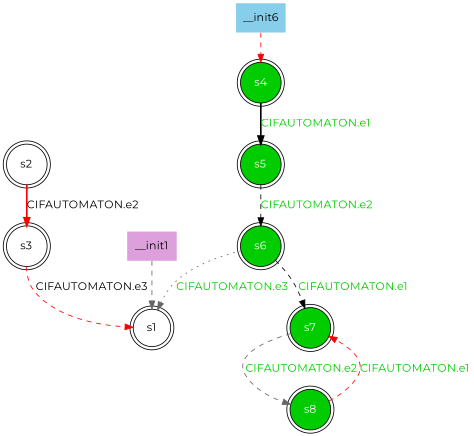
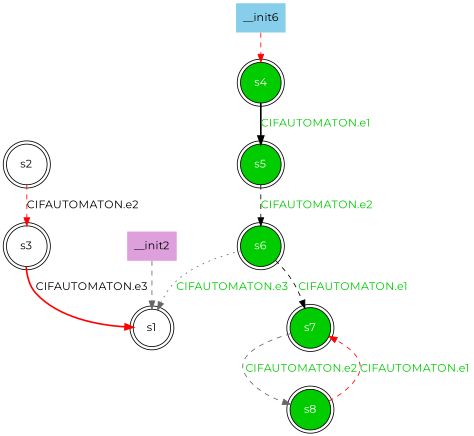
(27, 201) -> (27, 201)
(152, 246) -> (152, 246)
(64, 313) -> (64, 313)
